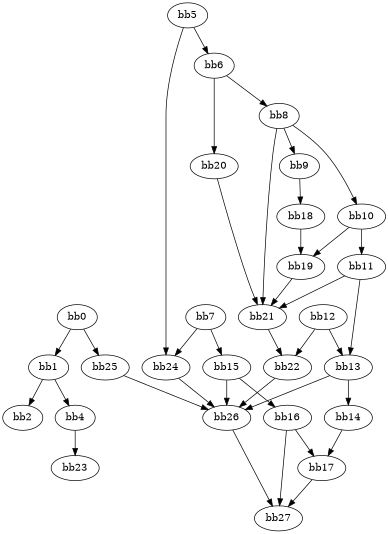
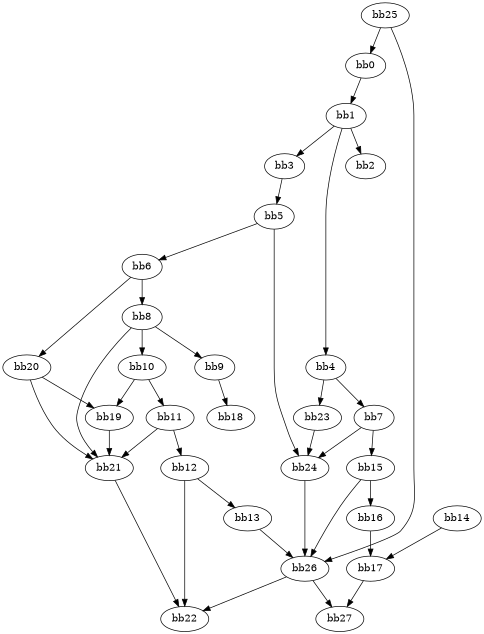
none -> (285, 166)
(301, 238) -> (65, 391)
(355, 314) -> (176, 439)
(89, 339) -> (377, 37)
(348, 389) -> none
(261, 390) -> (248, 592)
none -> (347, 390)
none -> (312, 439)
(283, 464) -> none
